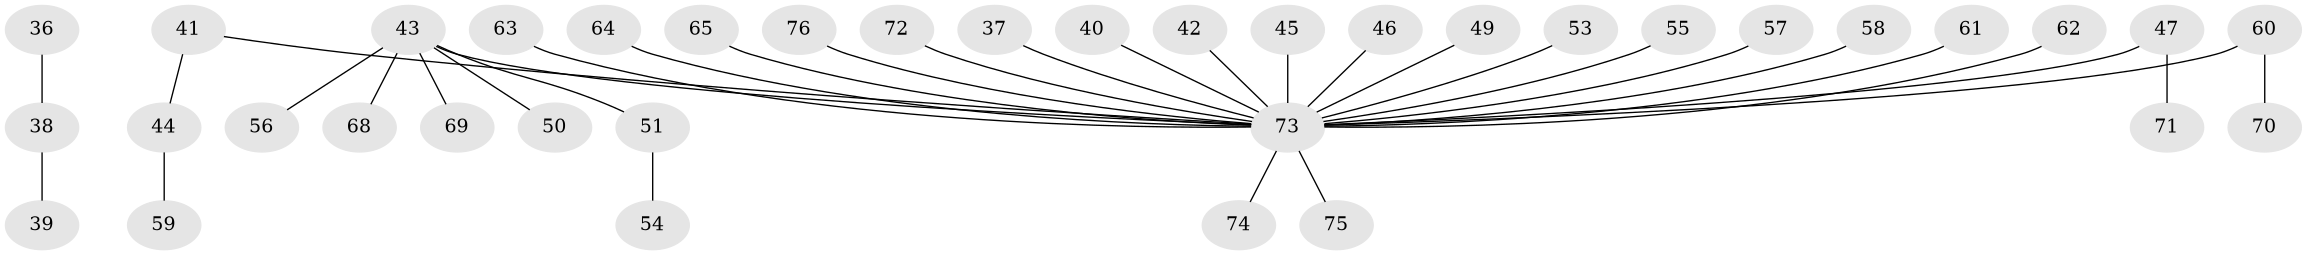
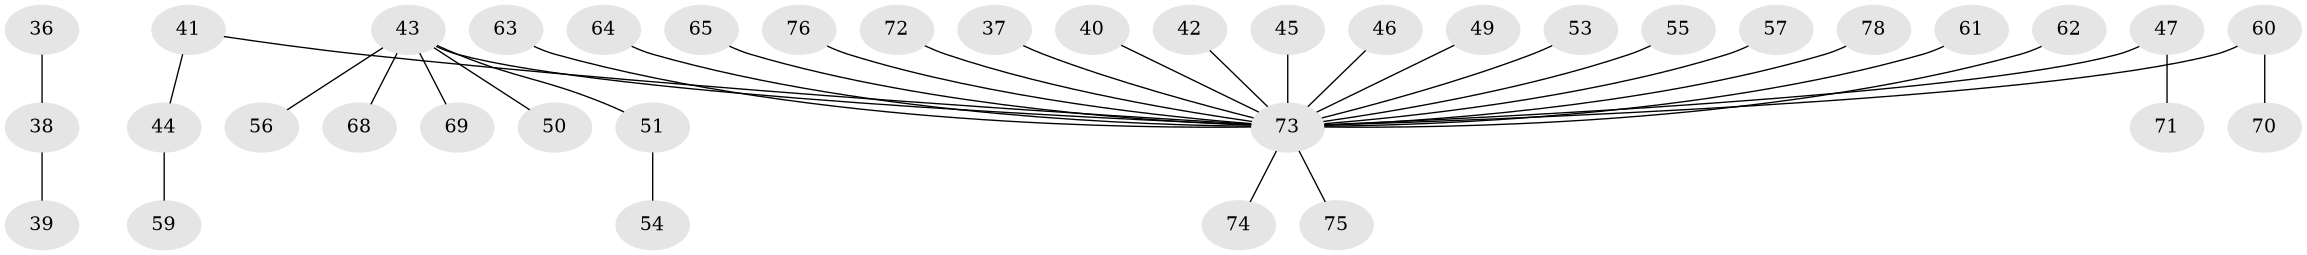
(1874, 30) -> (1874, 30)
